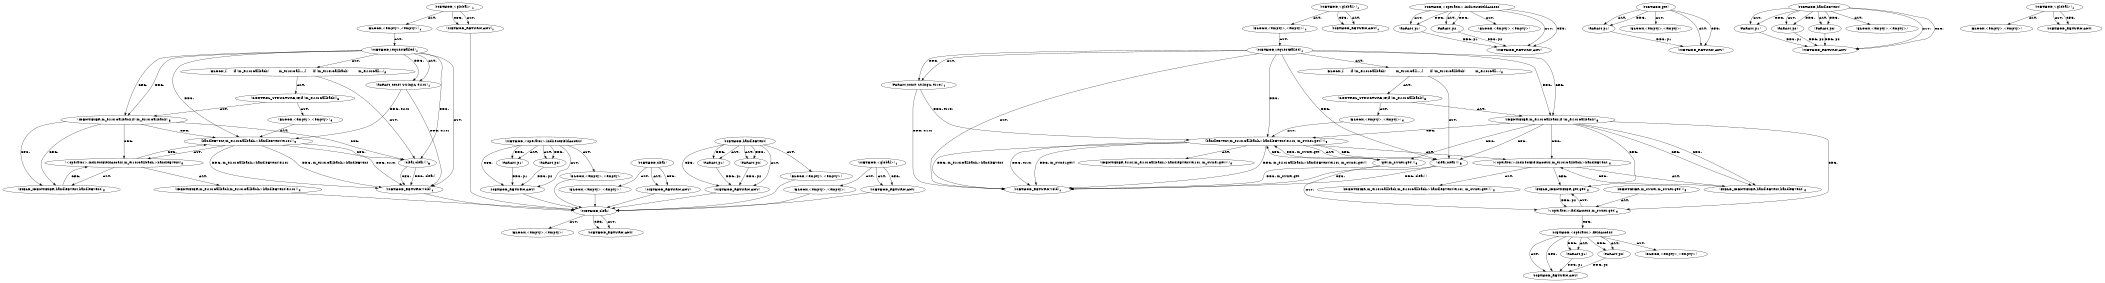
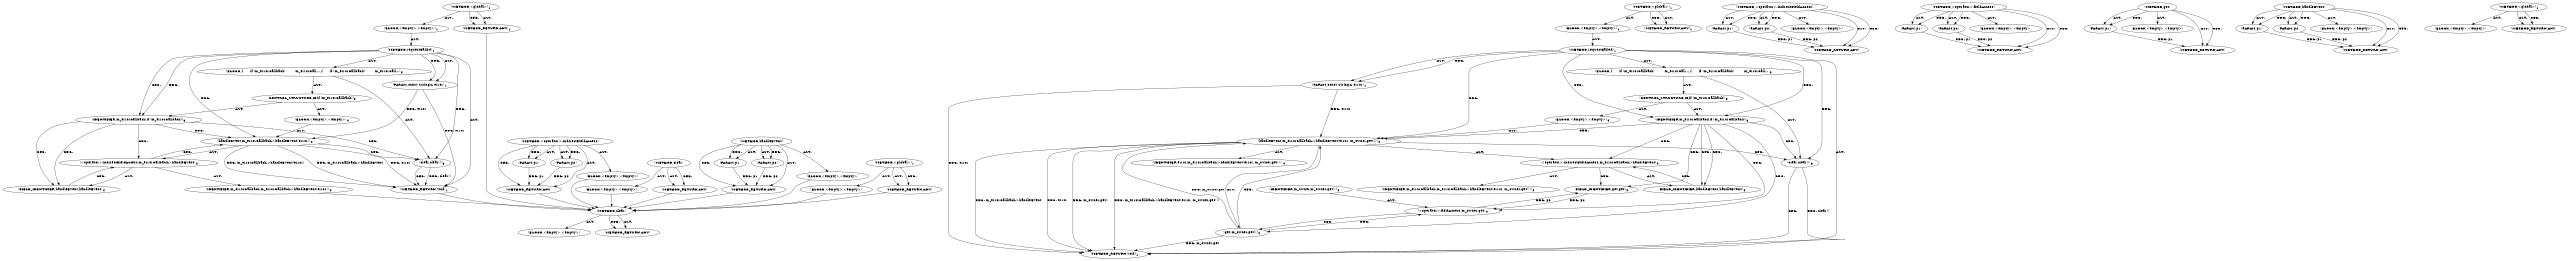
(1825, 29) -> none
(1311, 190) -> (1365, 222)
(1584, 200) -> (1544, 200)
(1583, 221) -> (1336, 219)
